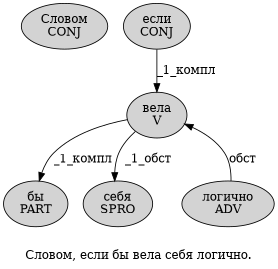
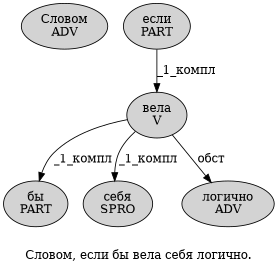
(65, 26) -> (65, 26)
(157, 26) -> (157, 26)
(221, 148) -> (189, 155)
(148, 159) -> (148, 159)
